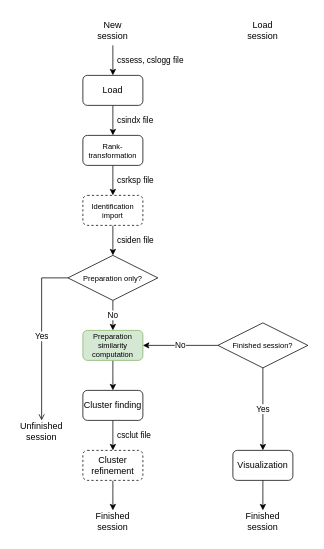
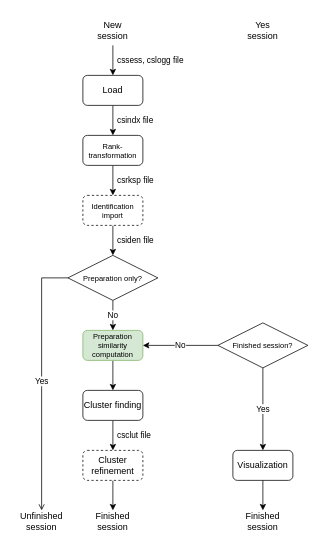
(263, 30) -> (263, 30)
(42, 432) -> (42, 522)
